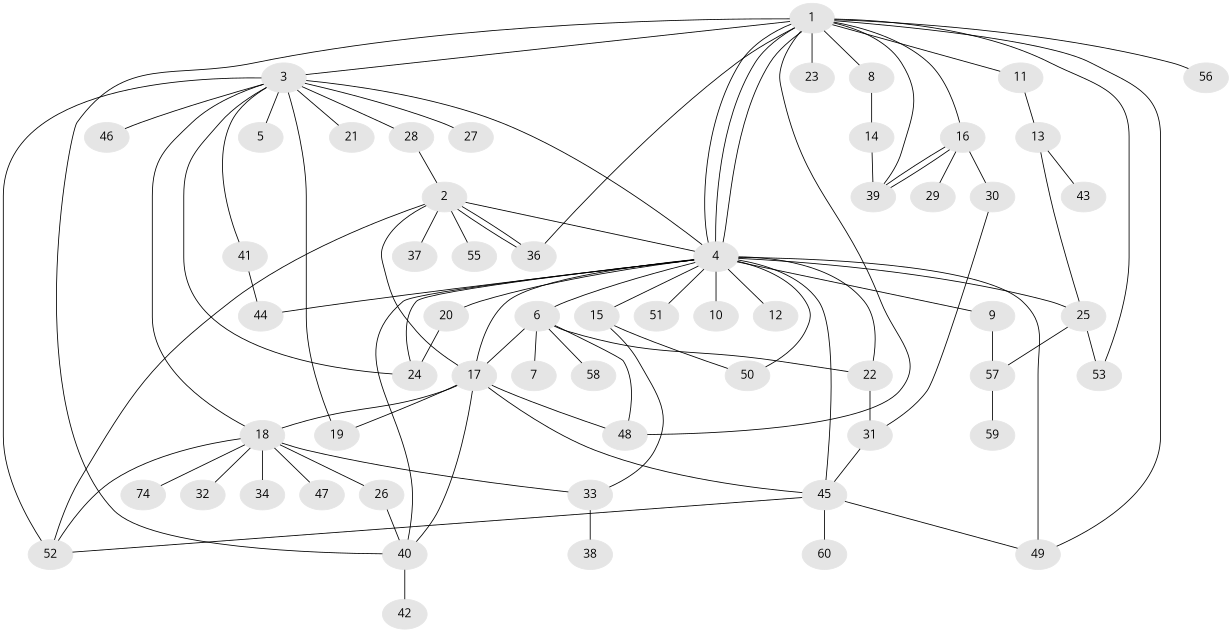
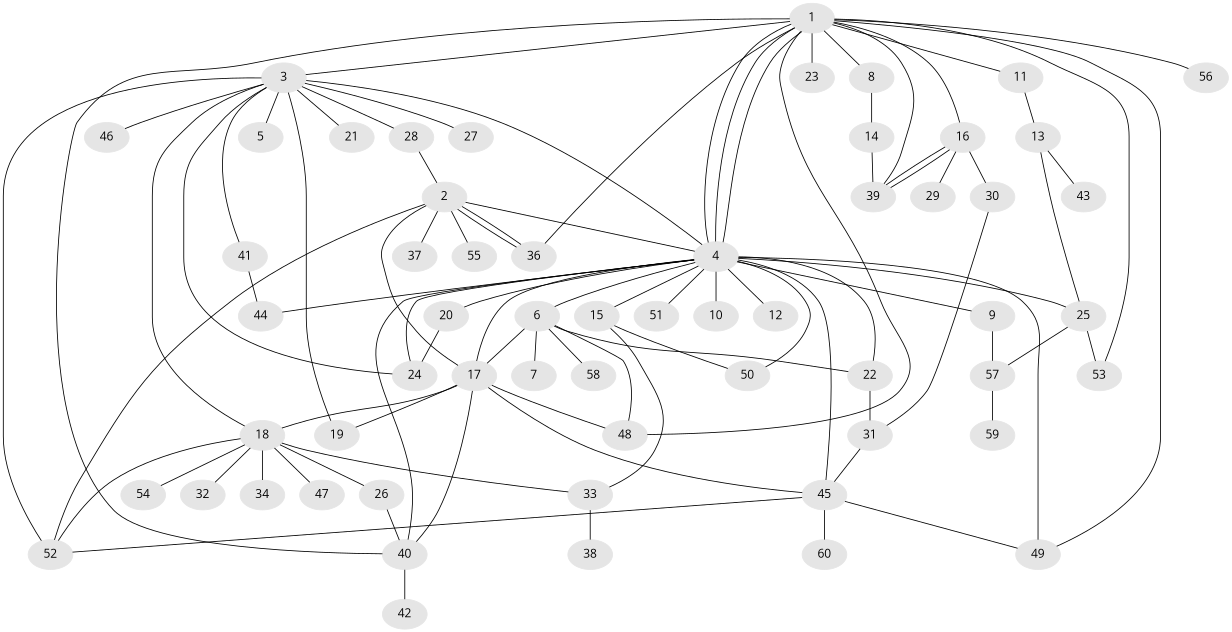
(143, 495) -> (143, 495)
